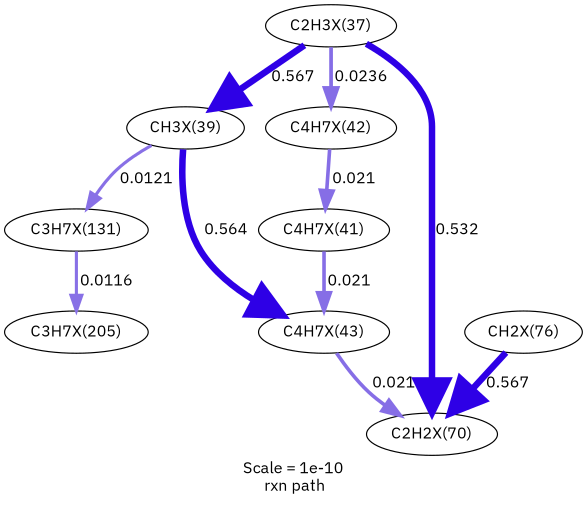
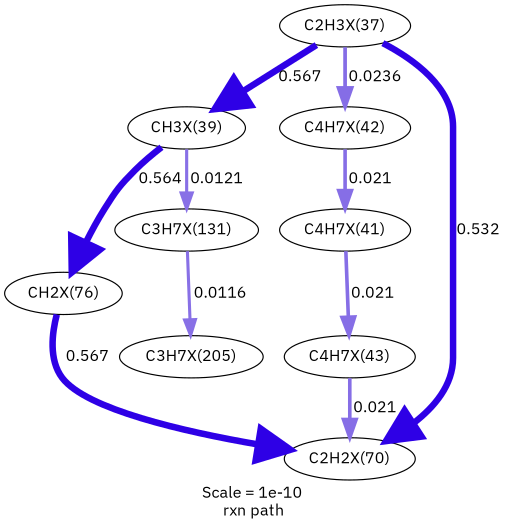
(194, 237) -> (117, 190)
